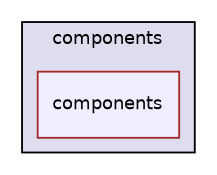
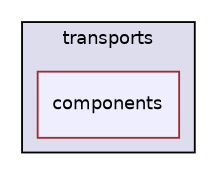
(108, 40) -> (108, 40)
